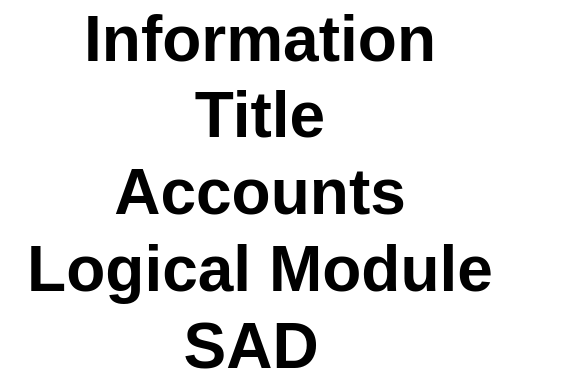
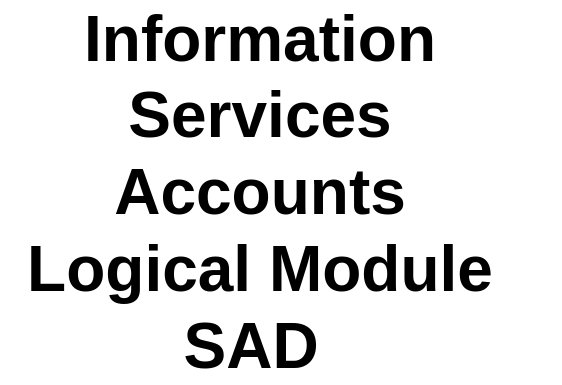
(261, 193) -> (261, 193)
